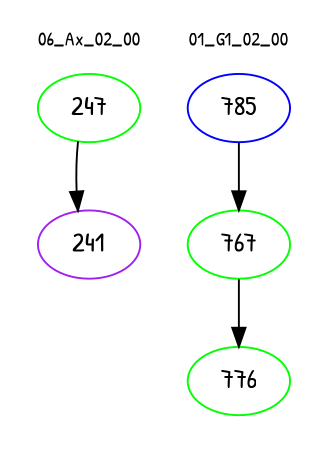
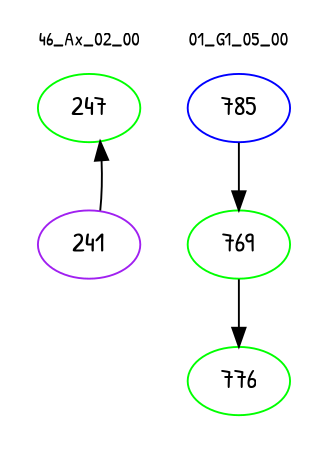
(90, 41) -> (90, 41)
(239, 41) -> (239, 41)
(76, 166) -> (102, 186)
(239, 245) -> (239, 245)
